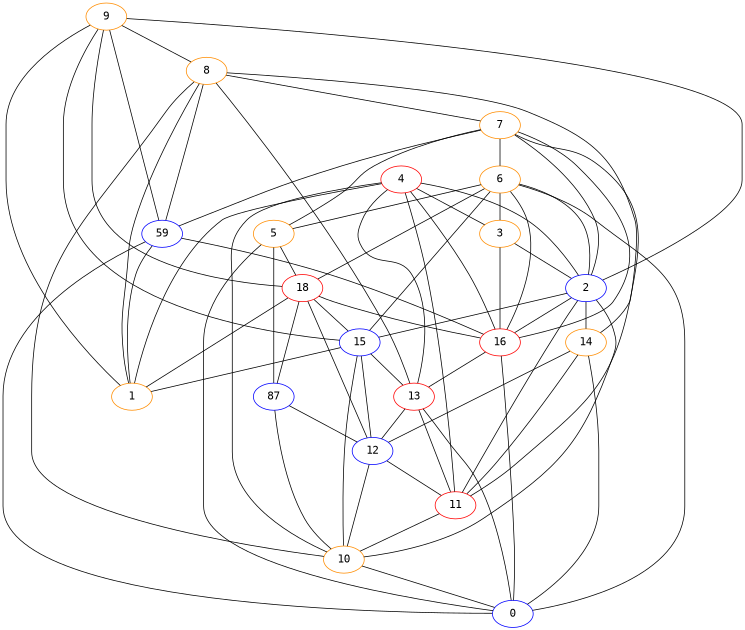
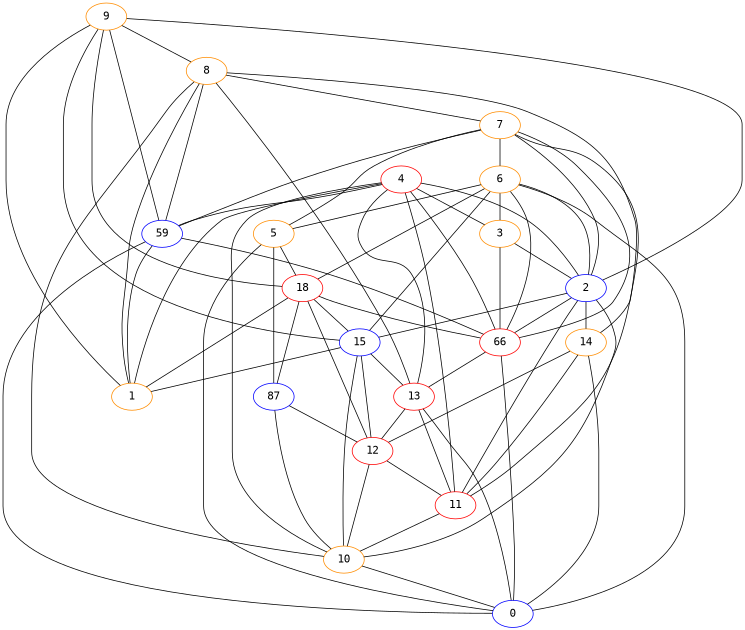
none -> (234, 210)
(500, 342) -> (500, 342)
(373, 451) -> (373, 451)
